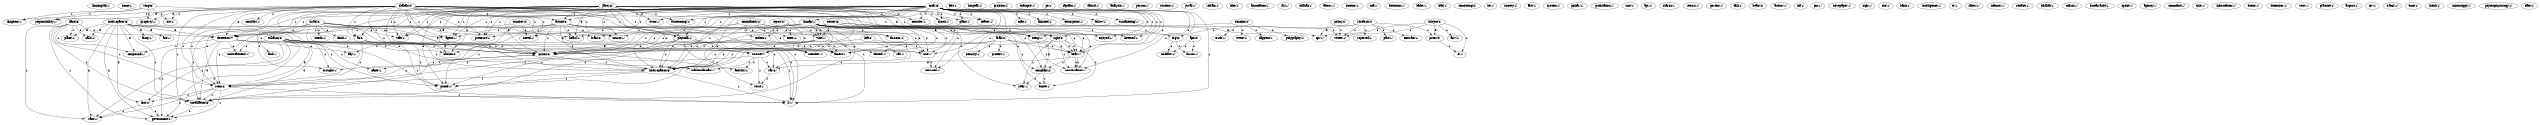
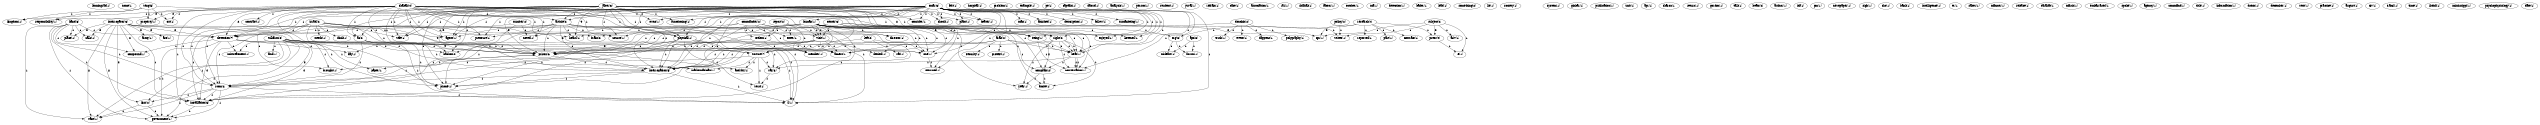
(1532, 6) -> none
(536, 11) -> none
(1353, 30) -> none
(260, 36) -> (274, 45)
(928, 63) -> (928, 63)
